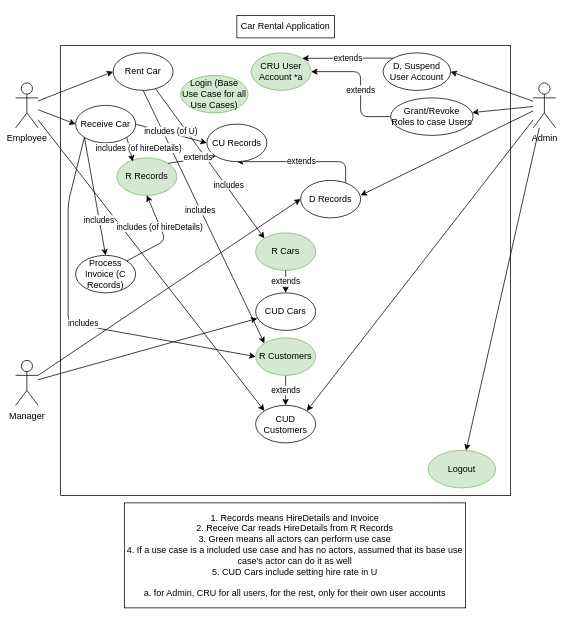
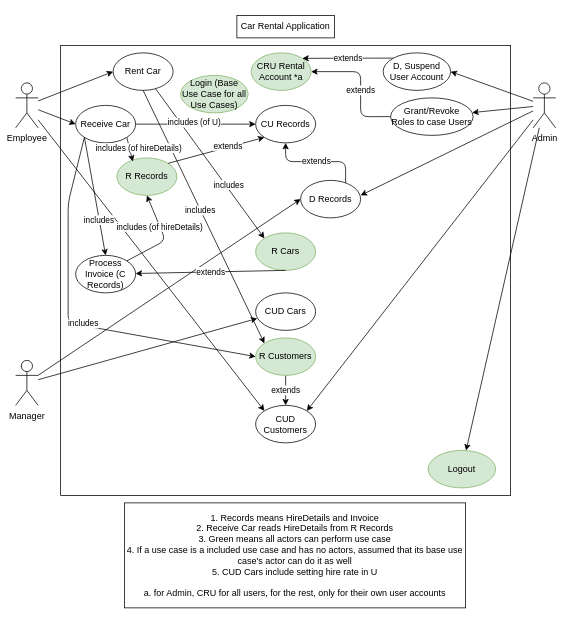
(281, 72) -> (281, 72)
(237, 143) -> (285, 124)
(285, 279) -> (207, 272)
